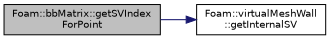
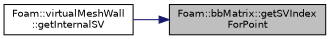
(173, 20) -> (146, 20)
